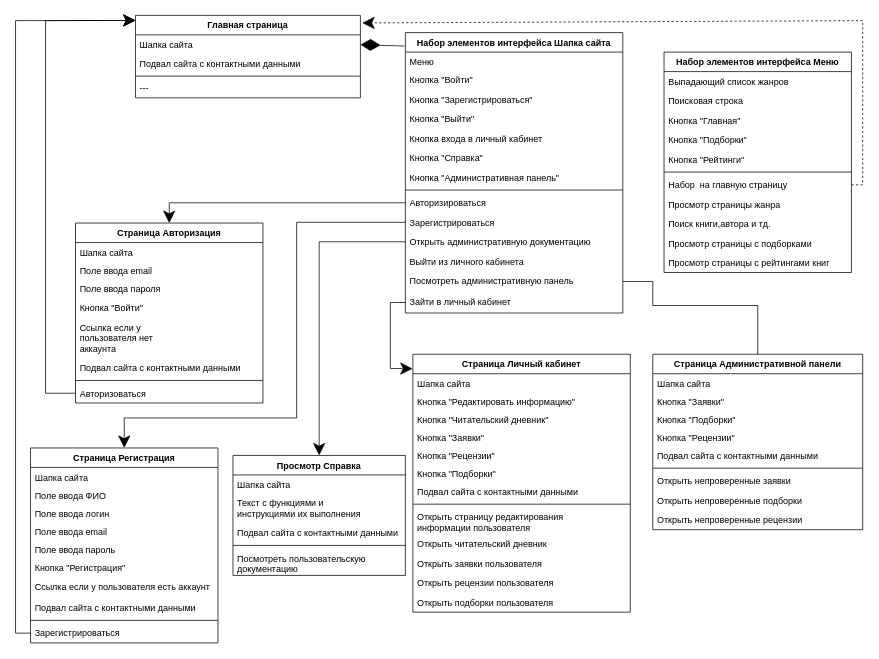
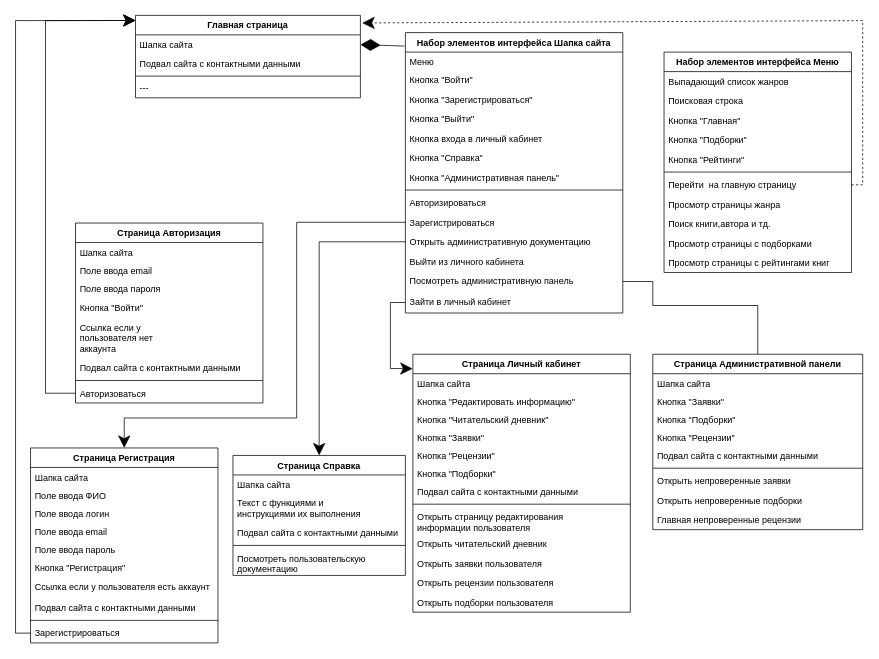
(730, 185) -> (735, 185)
(281, 203) -> none
(319, 466) -> (319, 466)
(731, 521) -> (731, 521)
